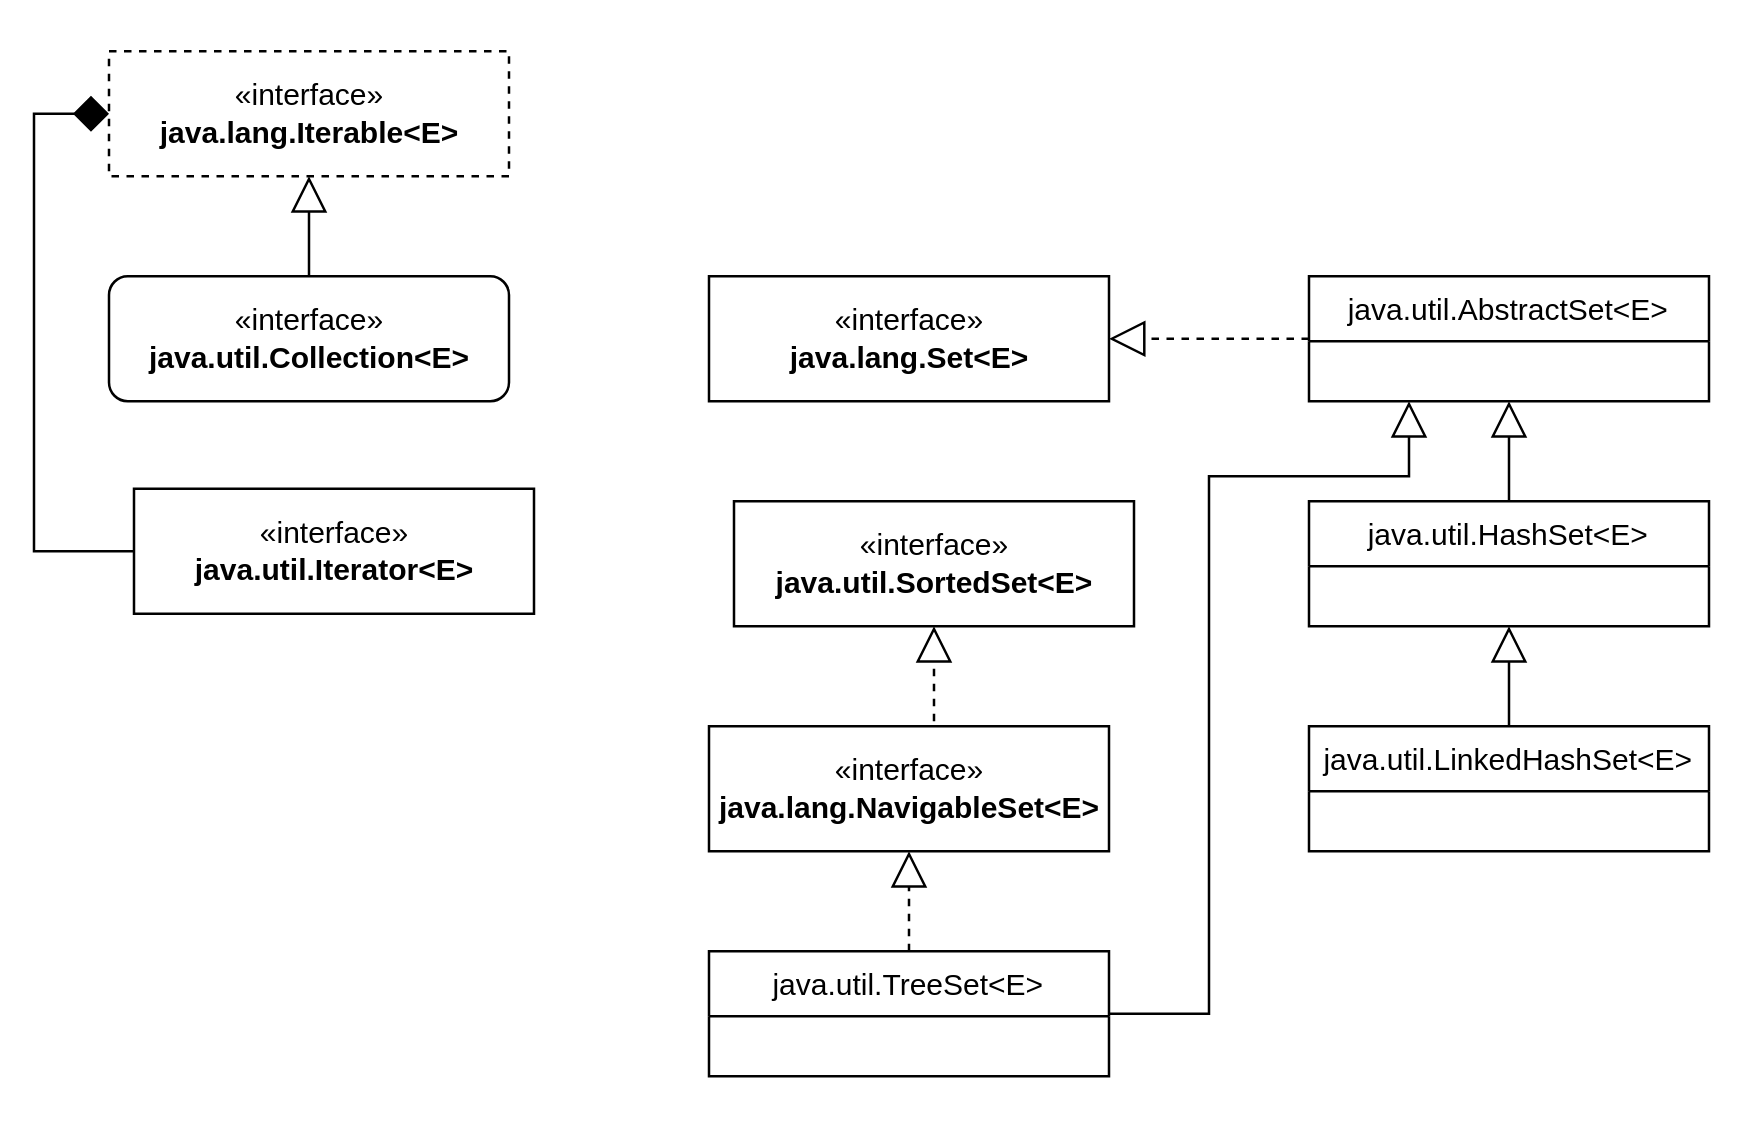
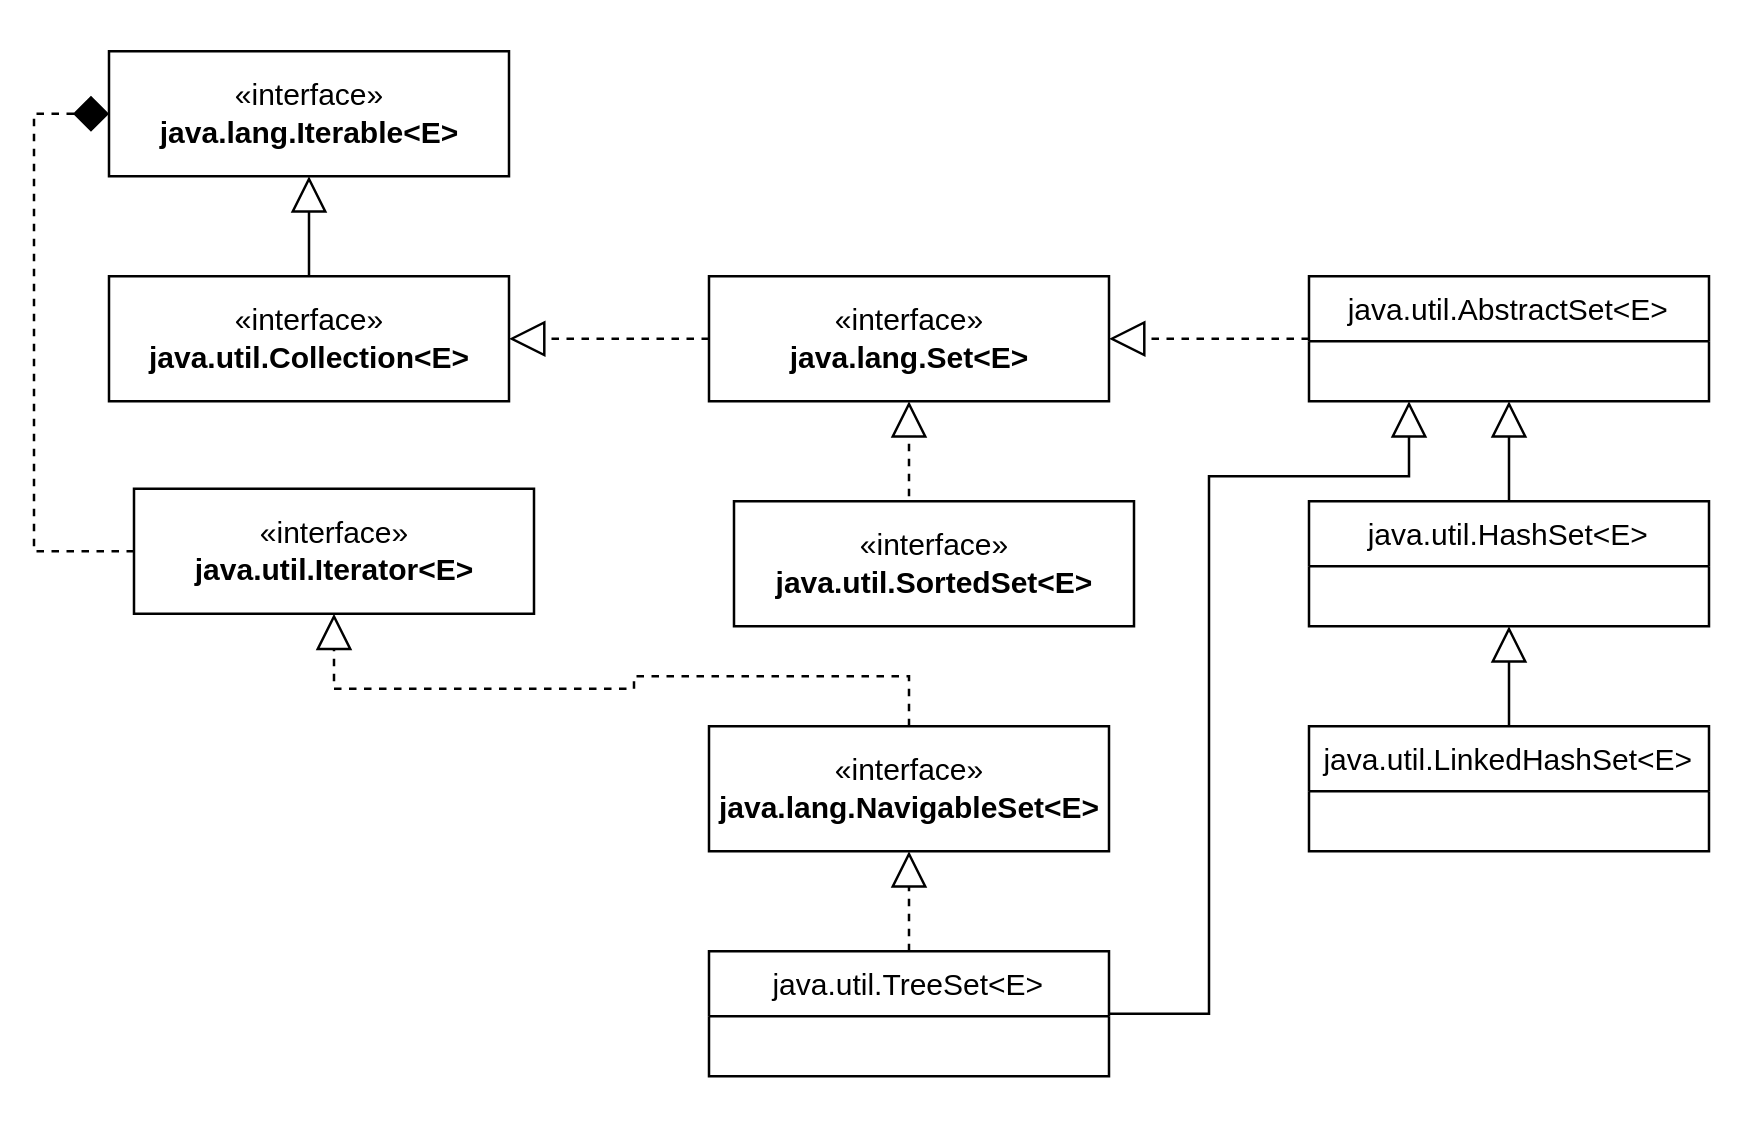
(309, 114) -> (309, 114)
(309, 339) -> (309, 339)
none -> (626, 339)
(34, 364) -> (34, 364)
none -> (909, 467)
(934, 692) -> (633, 689)
